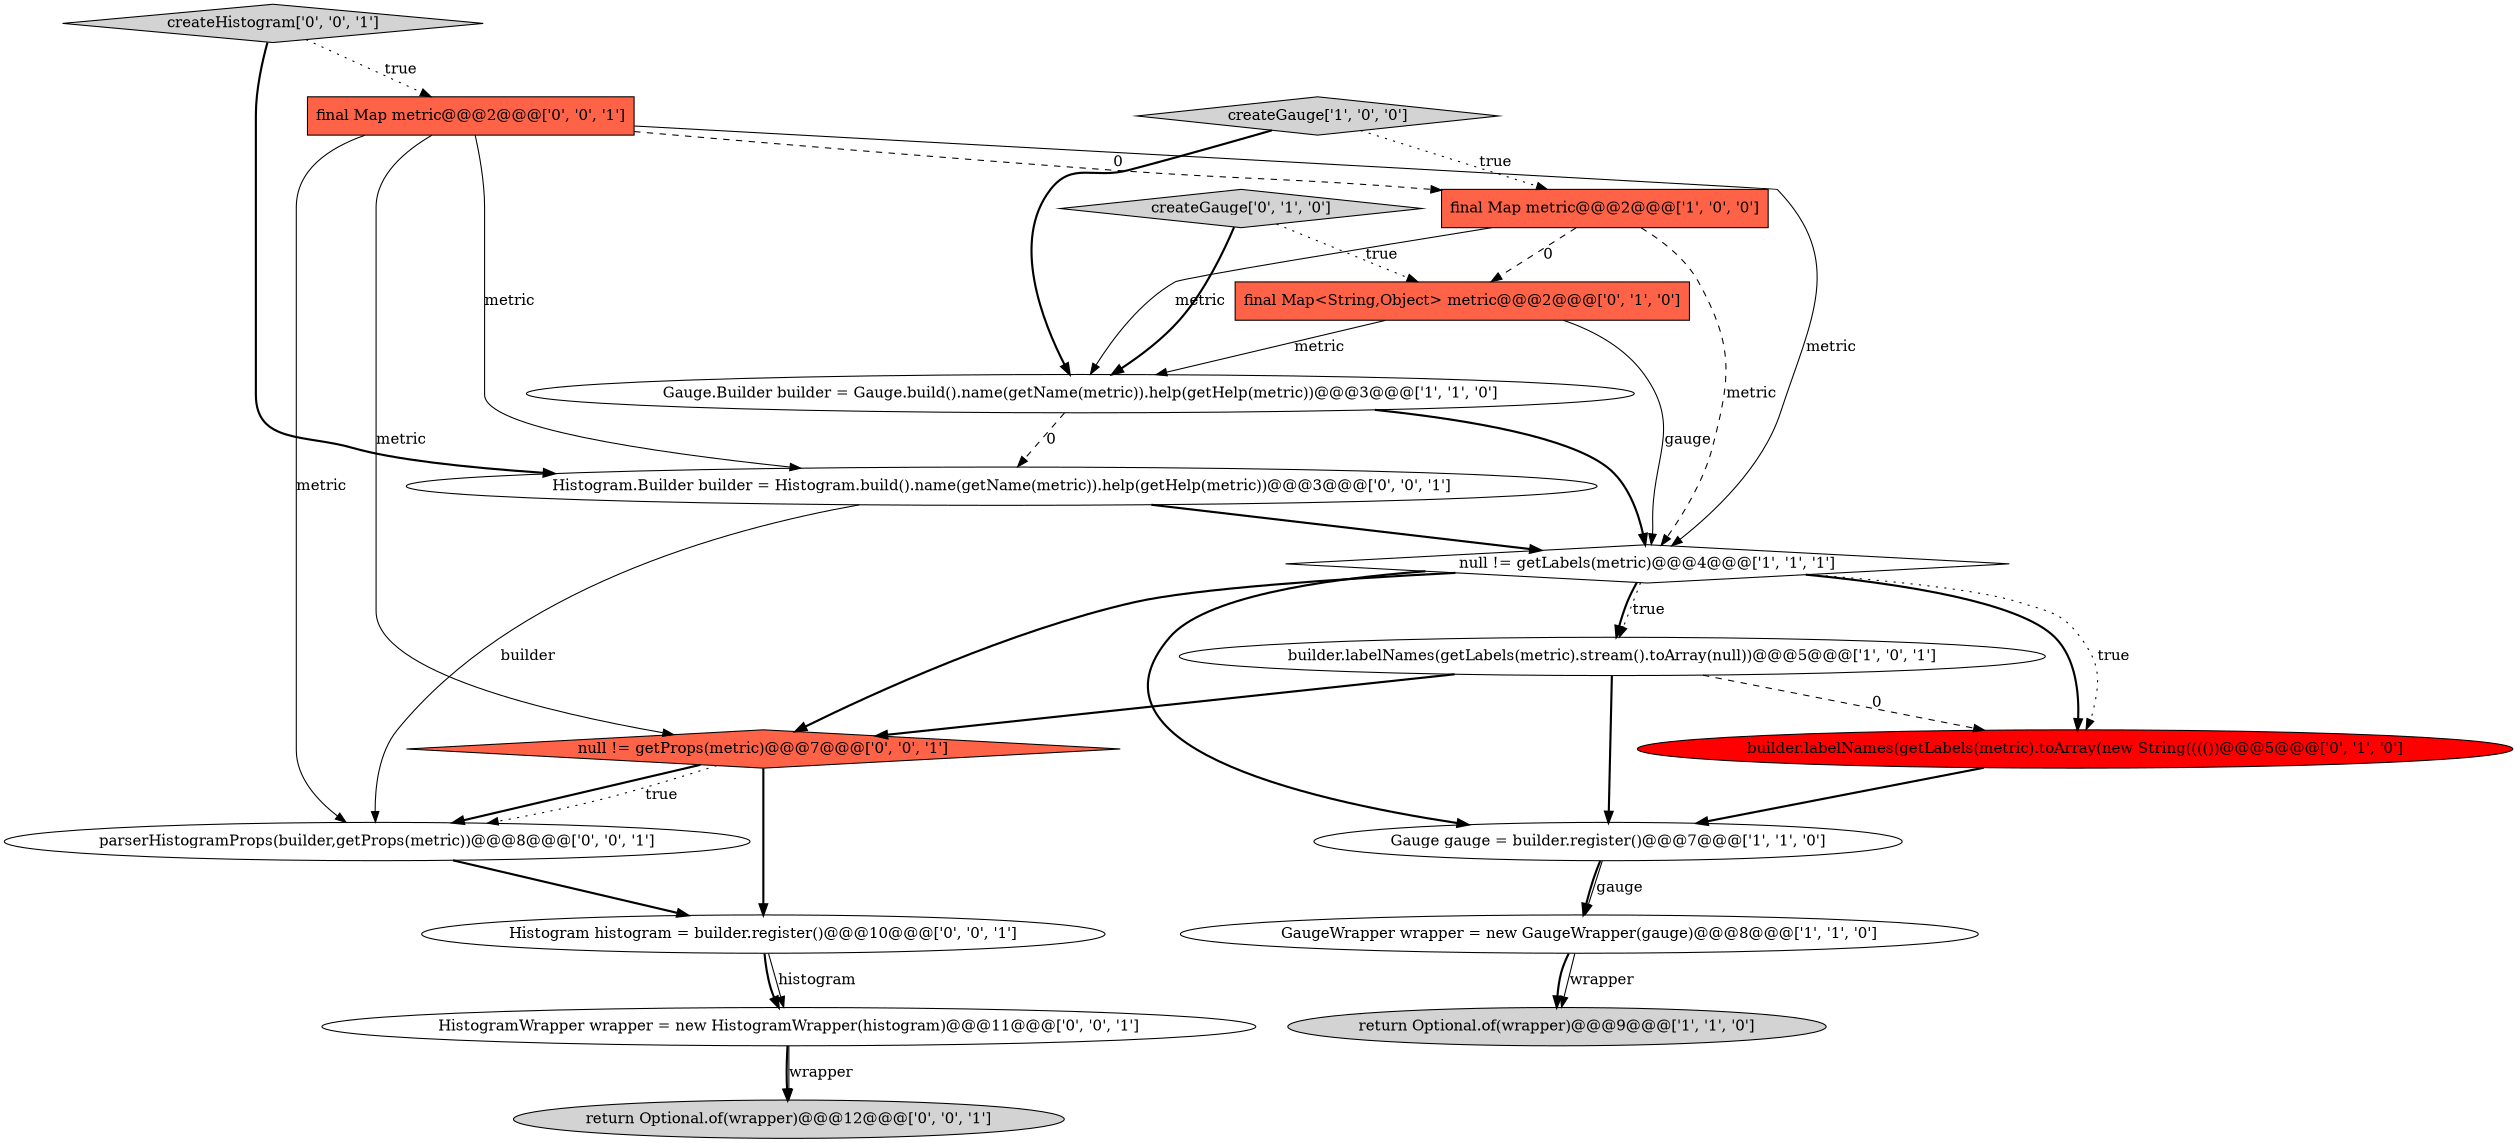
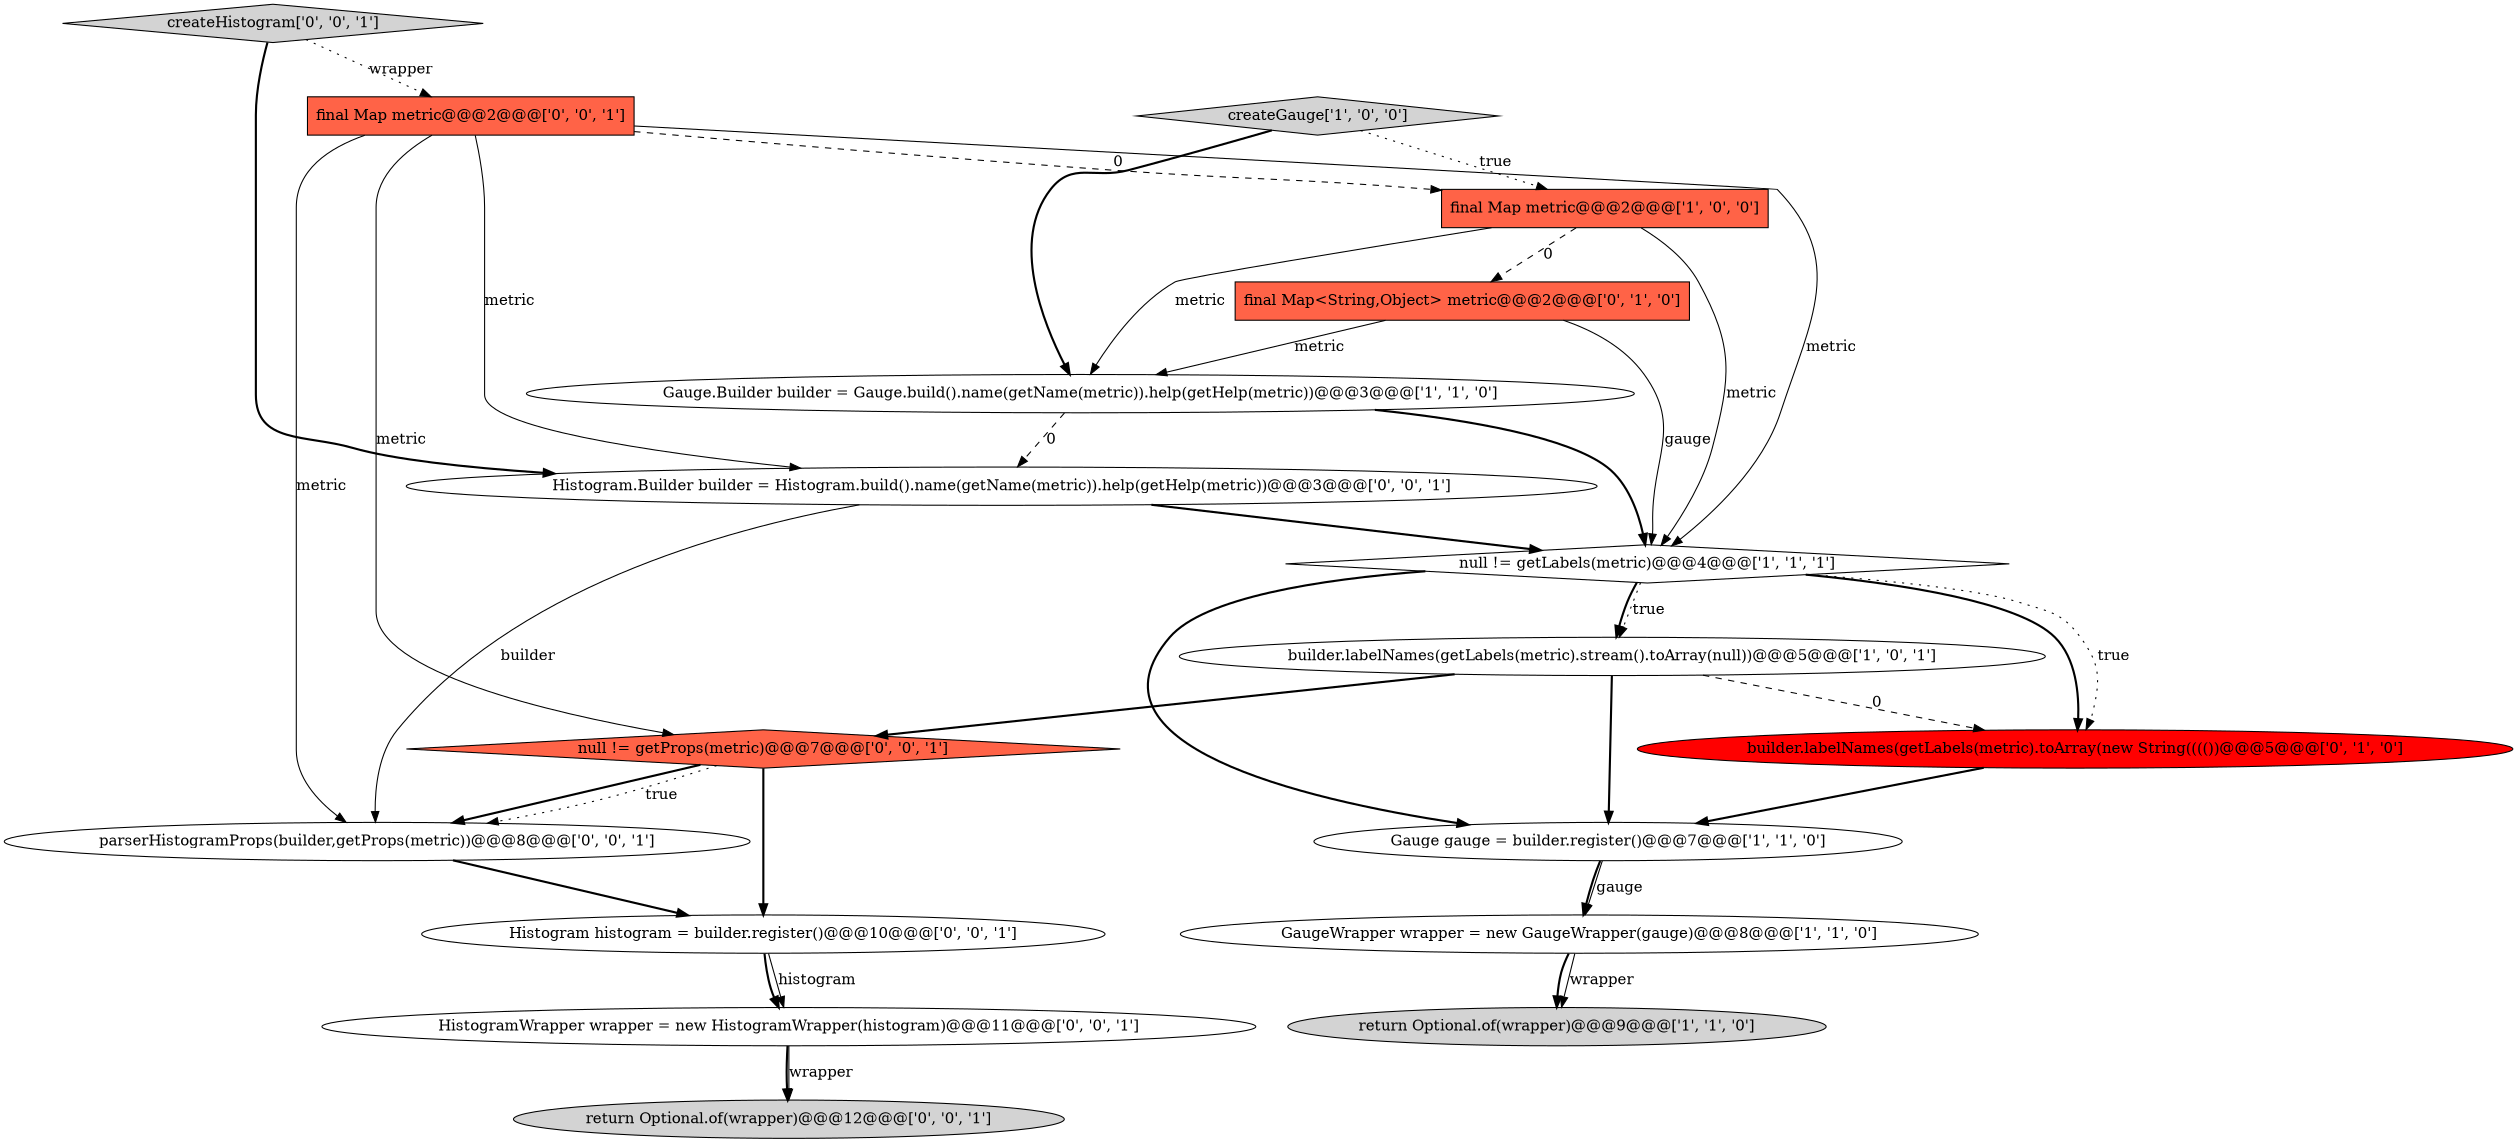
(401, 70) -> (401, 70)
(1241, 209) -> none
(1726, 373) -> (1726, 373)
(1120, 606) -> none
